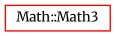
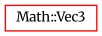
(58, 18) -> (51, 18)
